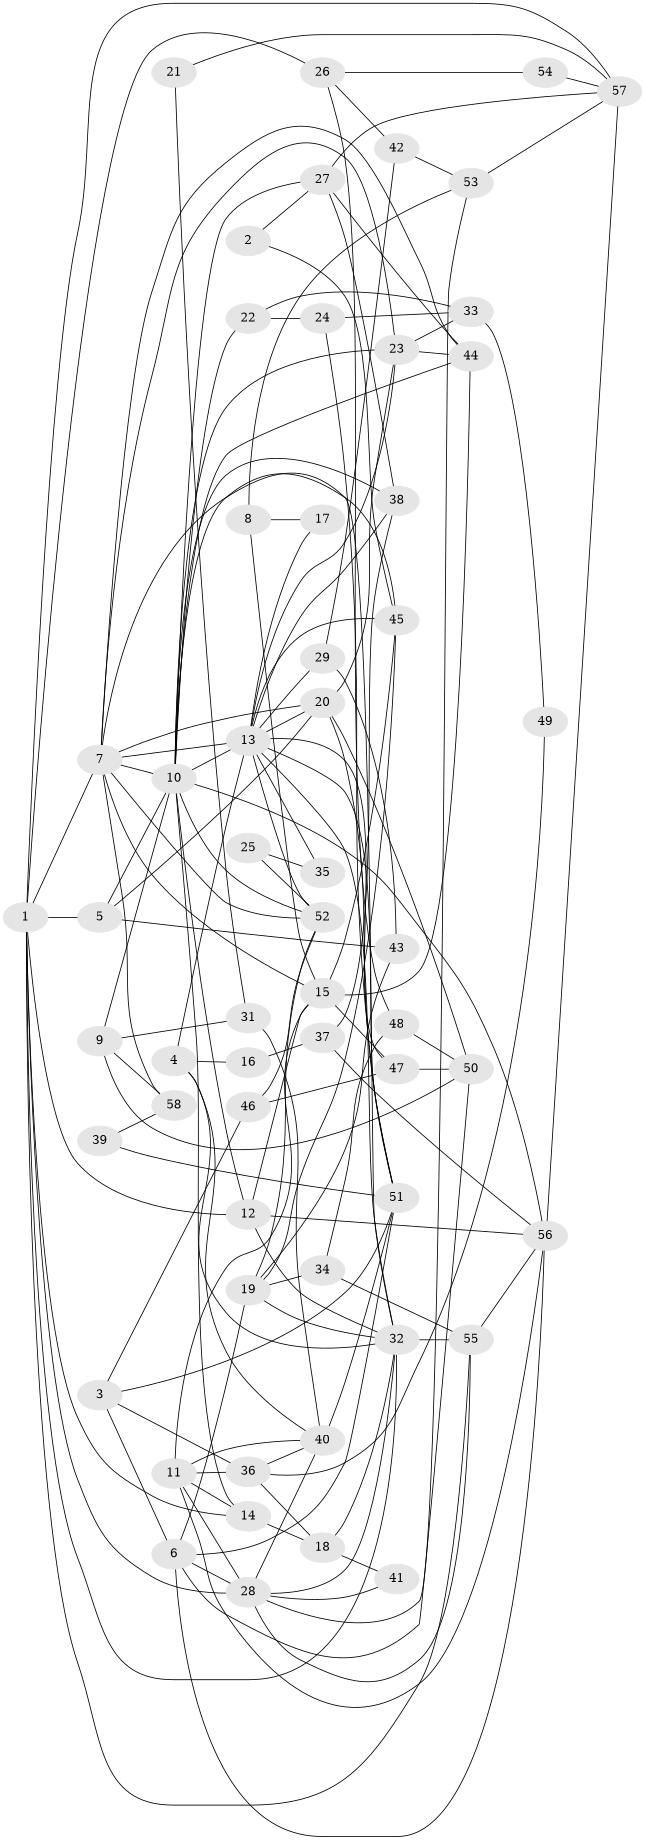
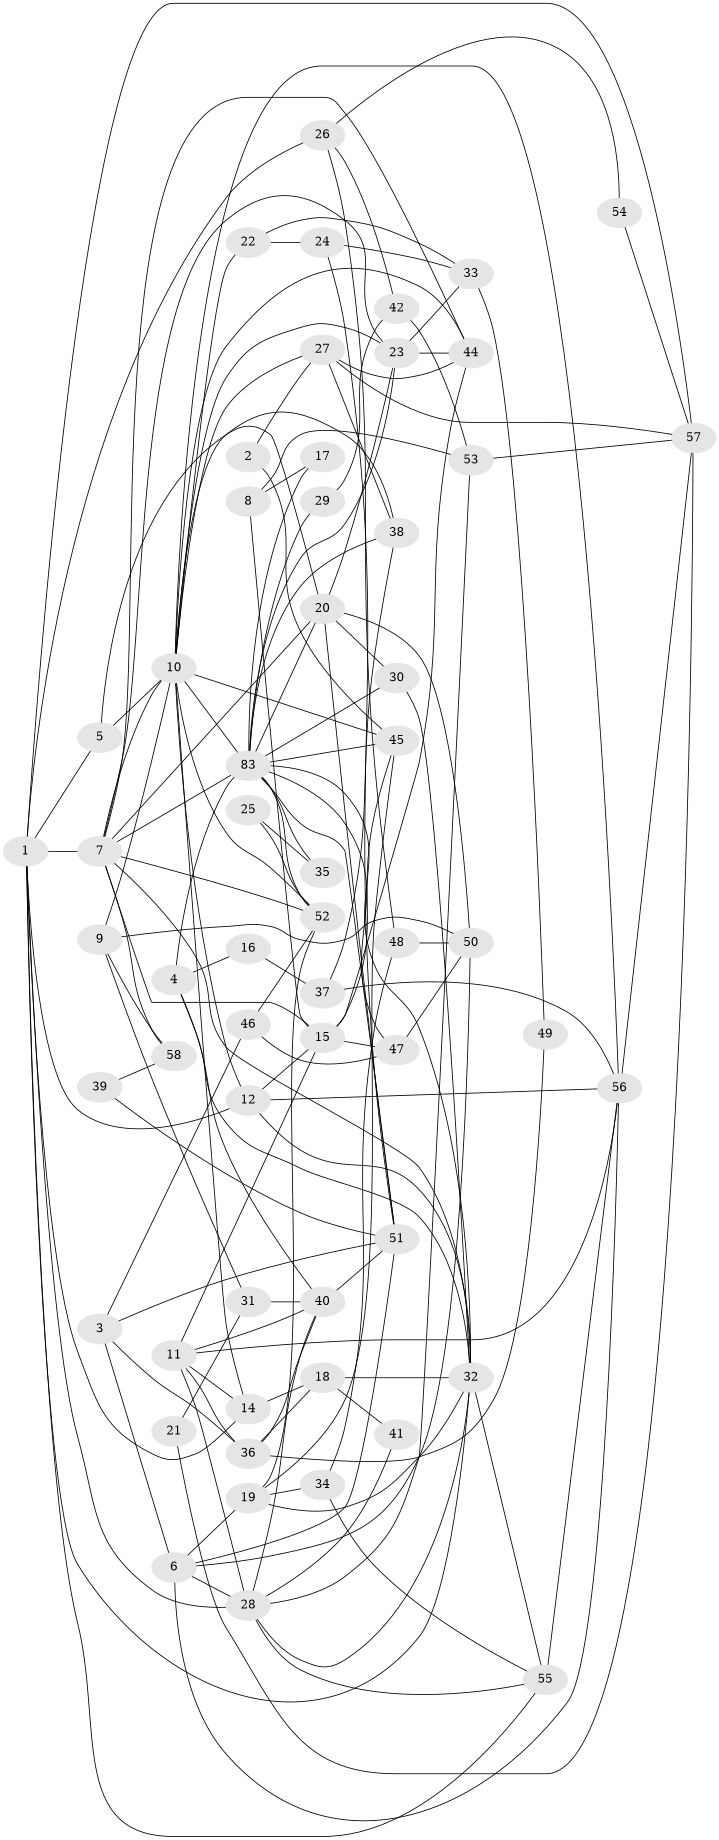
none -> (397, 678)
(248, 741) -> (248, 766)
(397, 949) -> none
